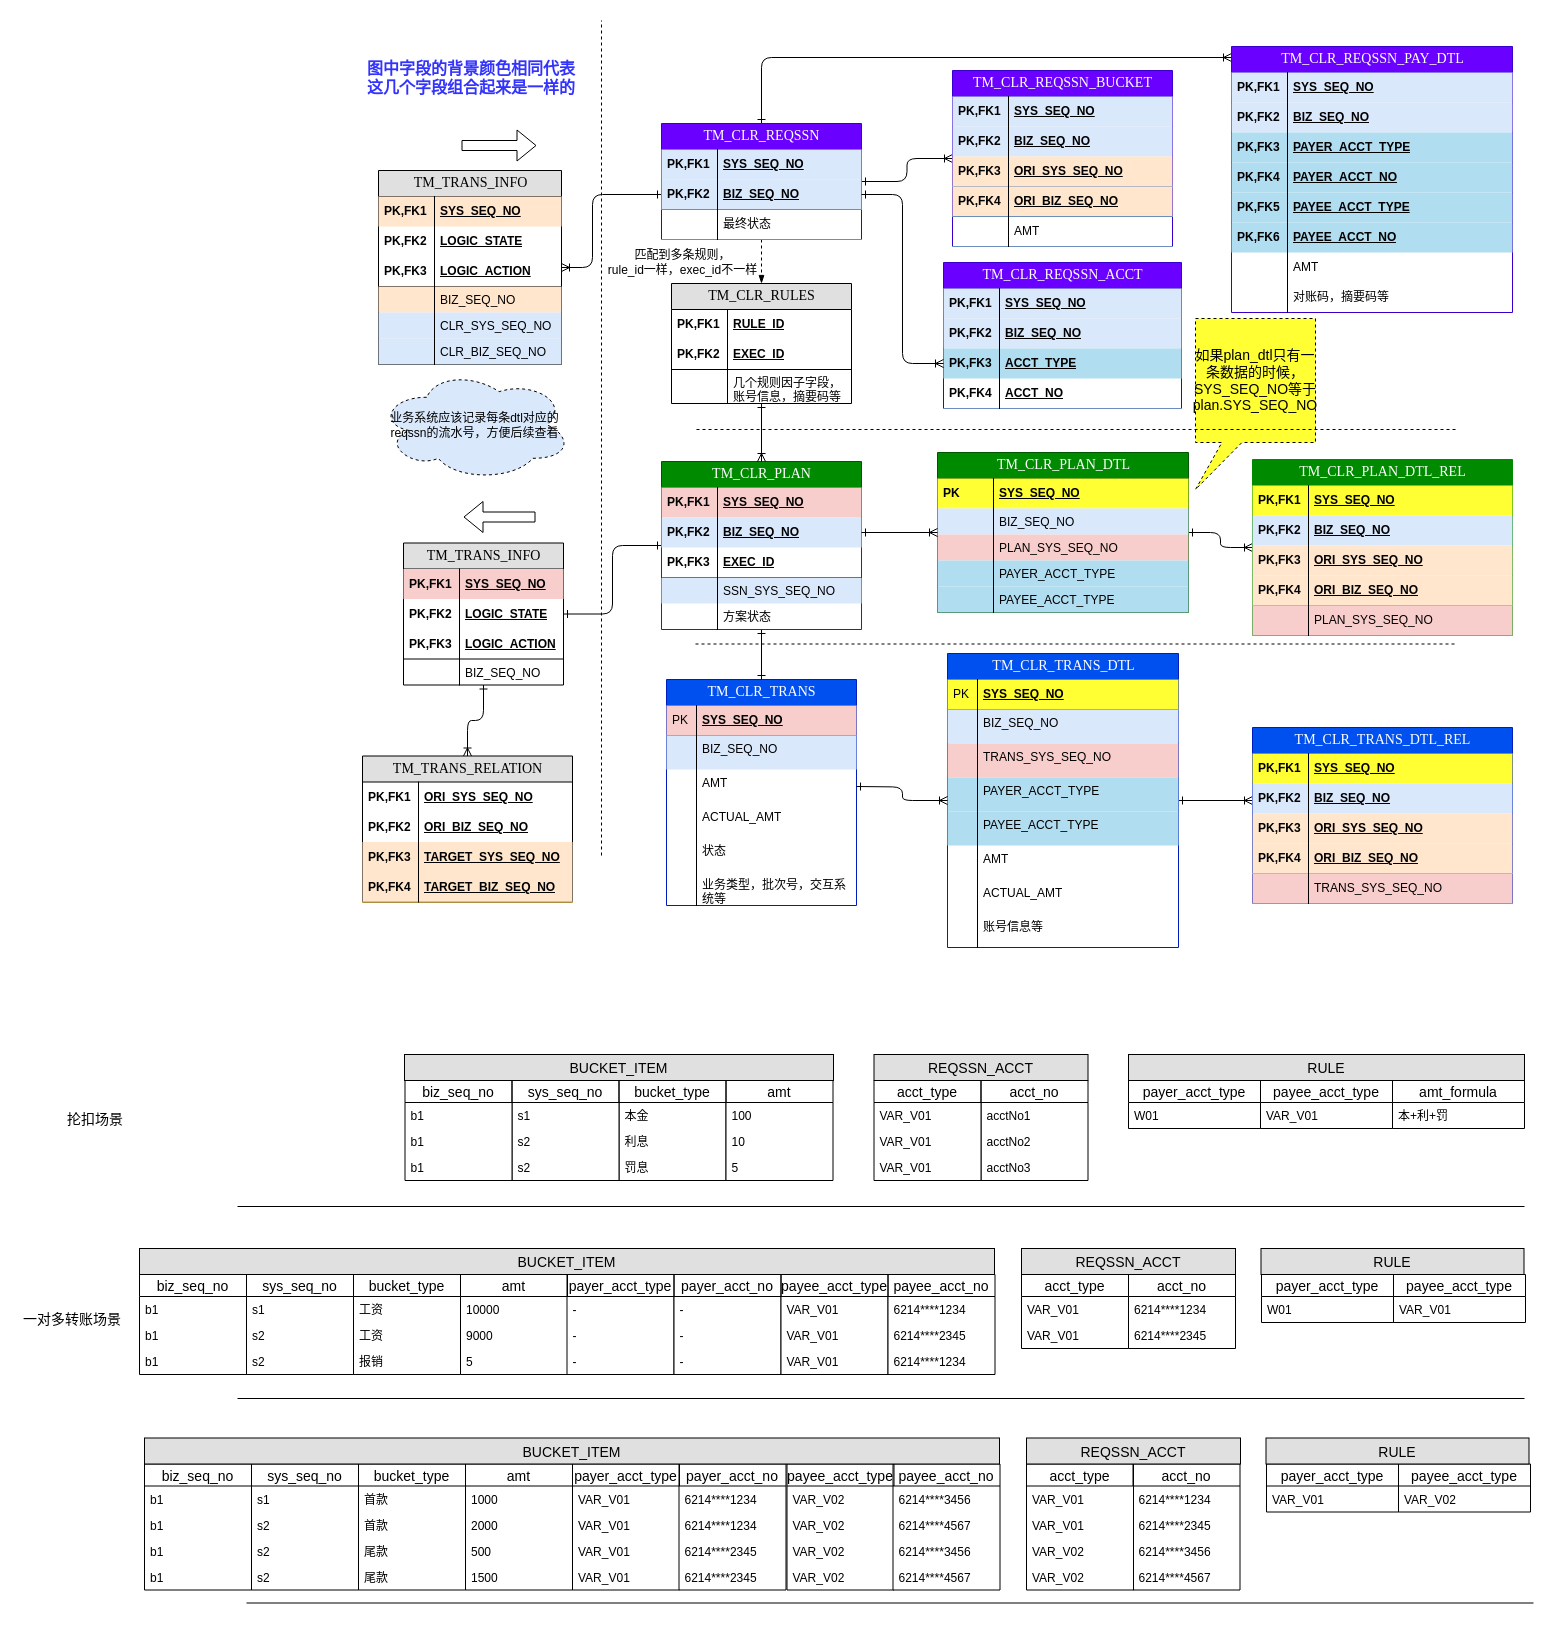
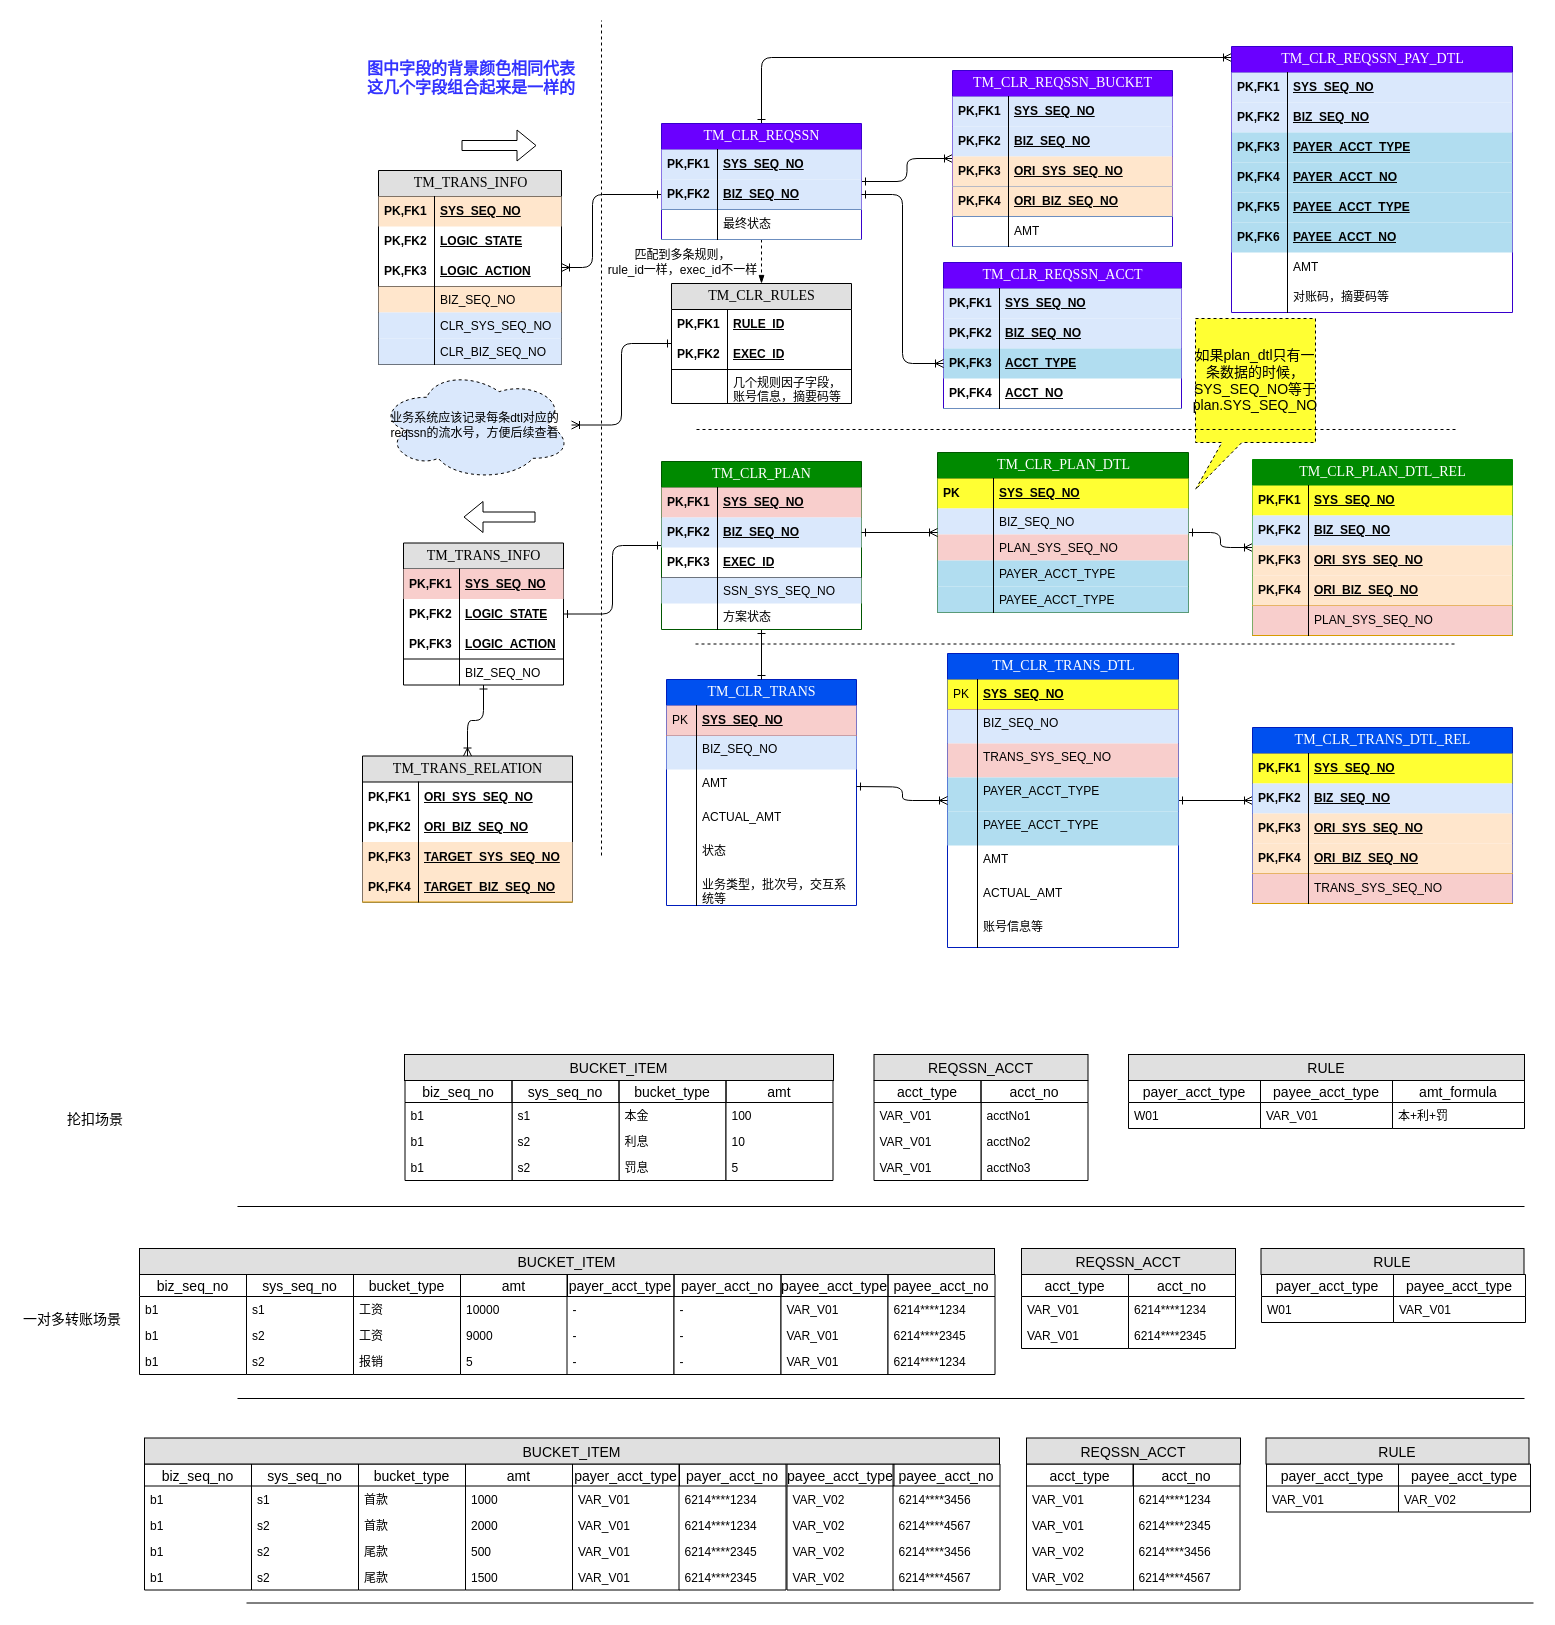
(762, 434) -> (622, 384)
